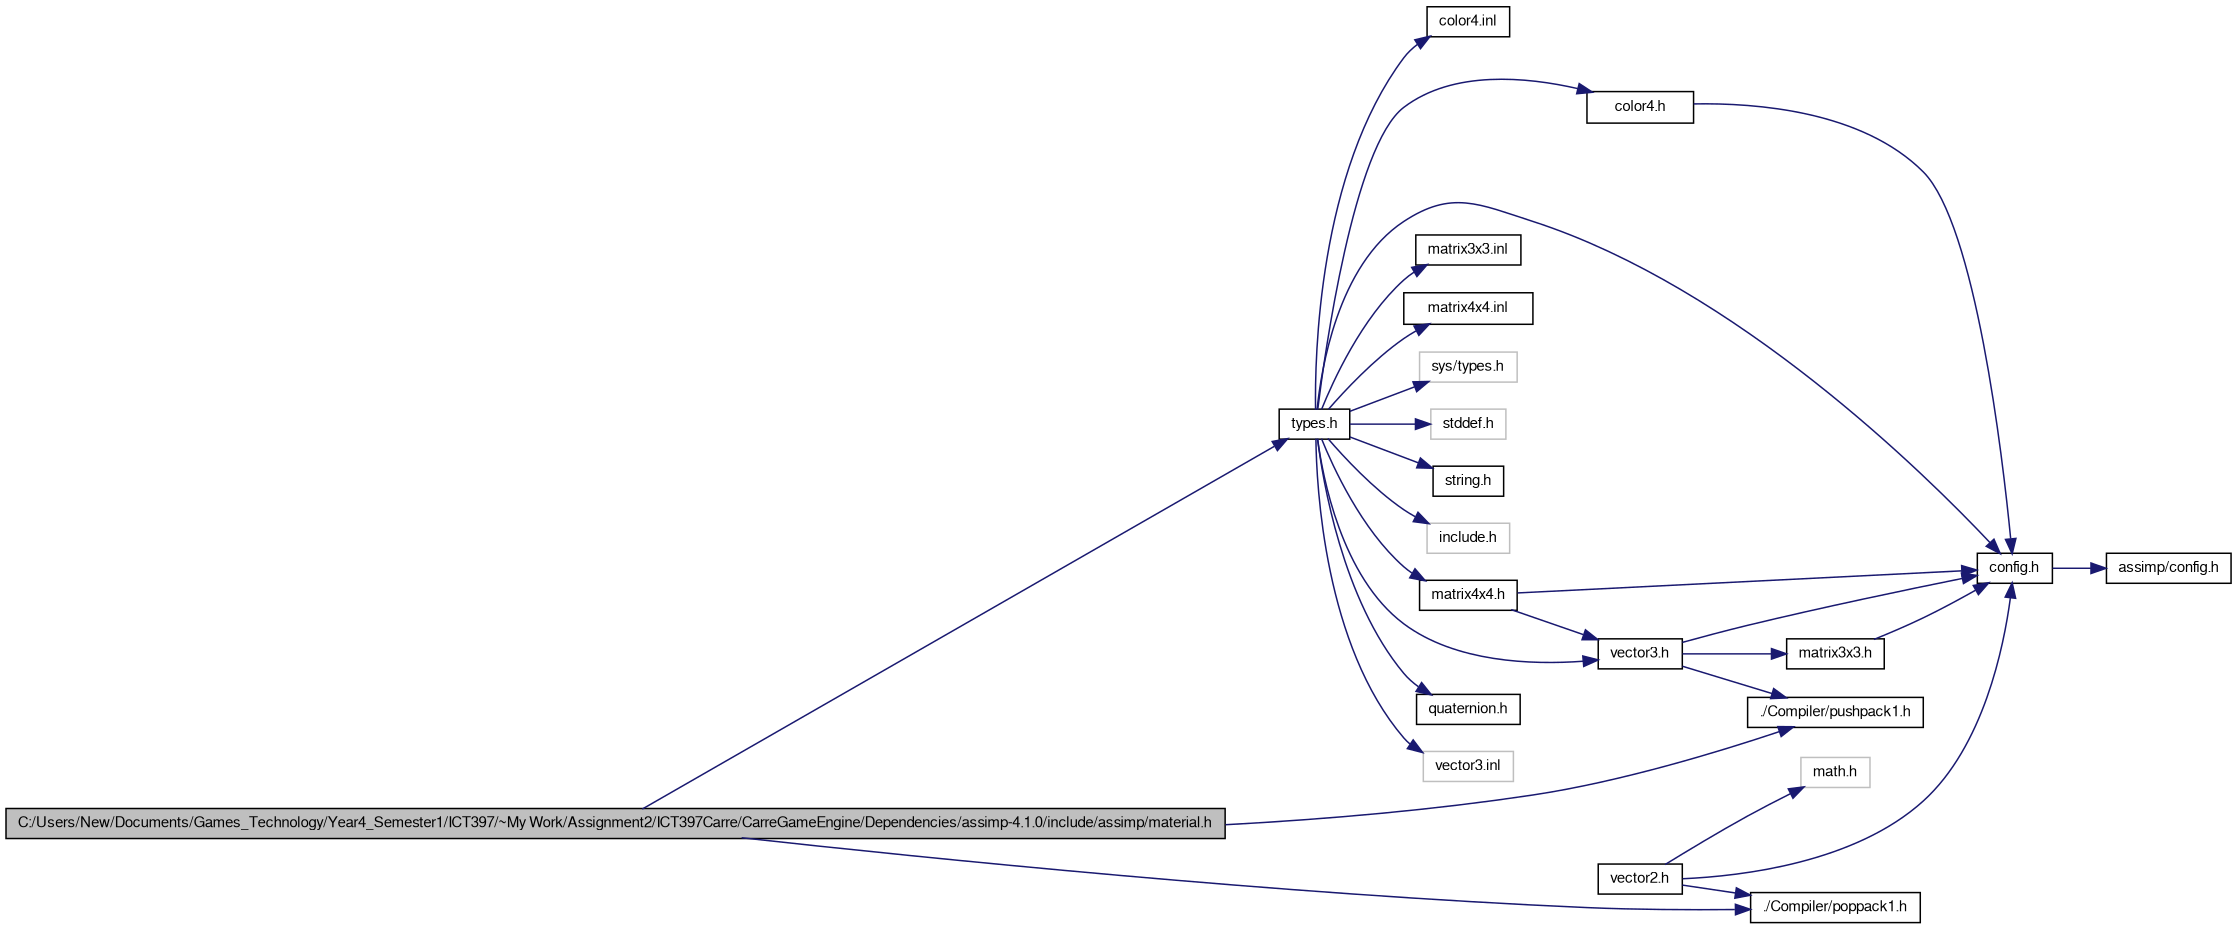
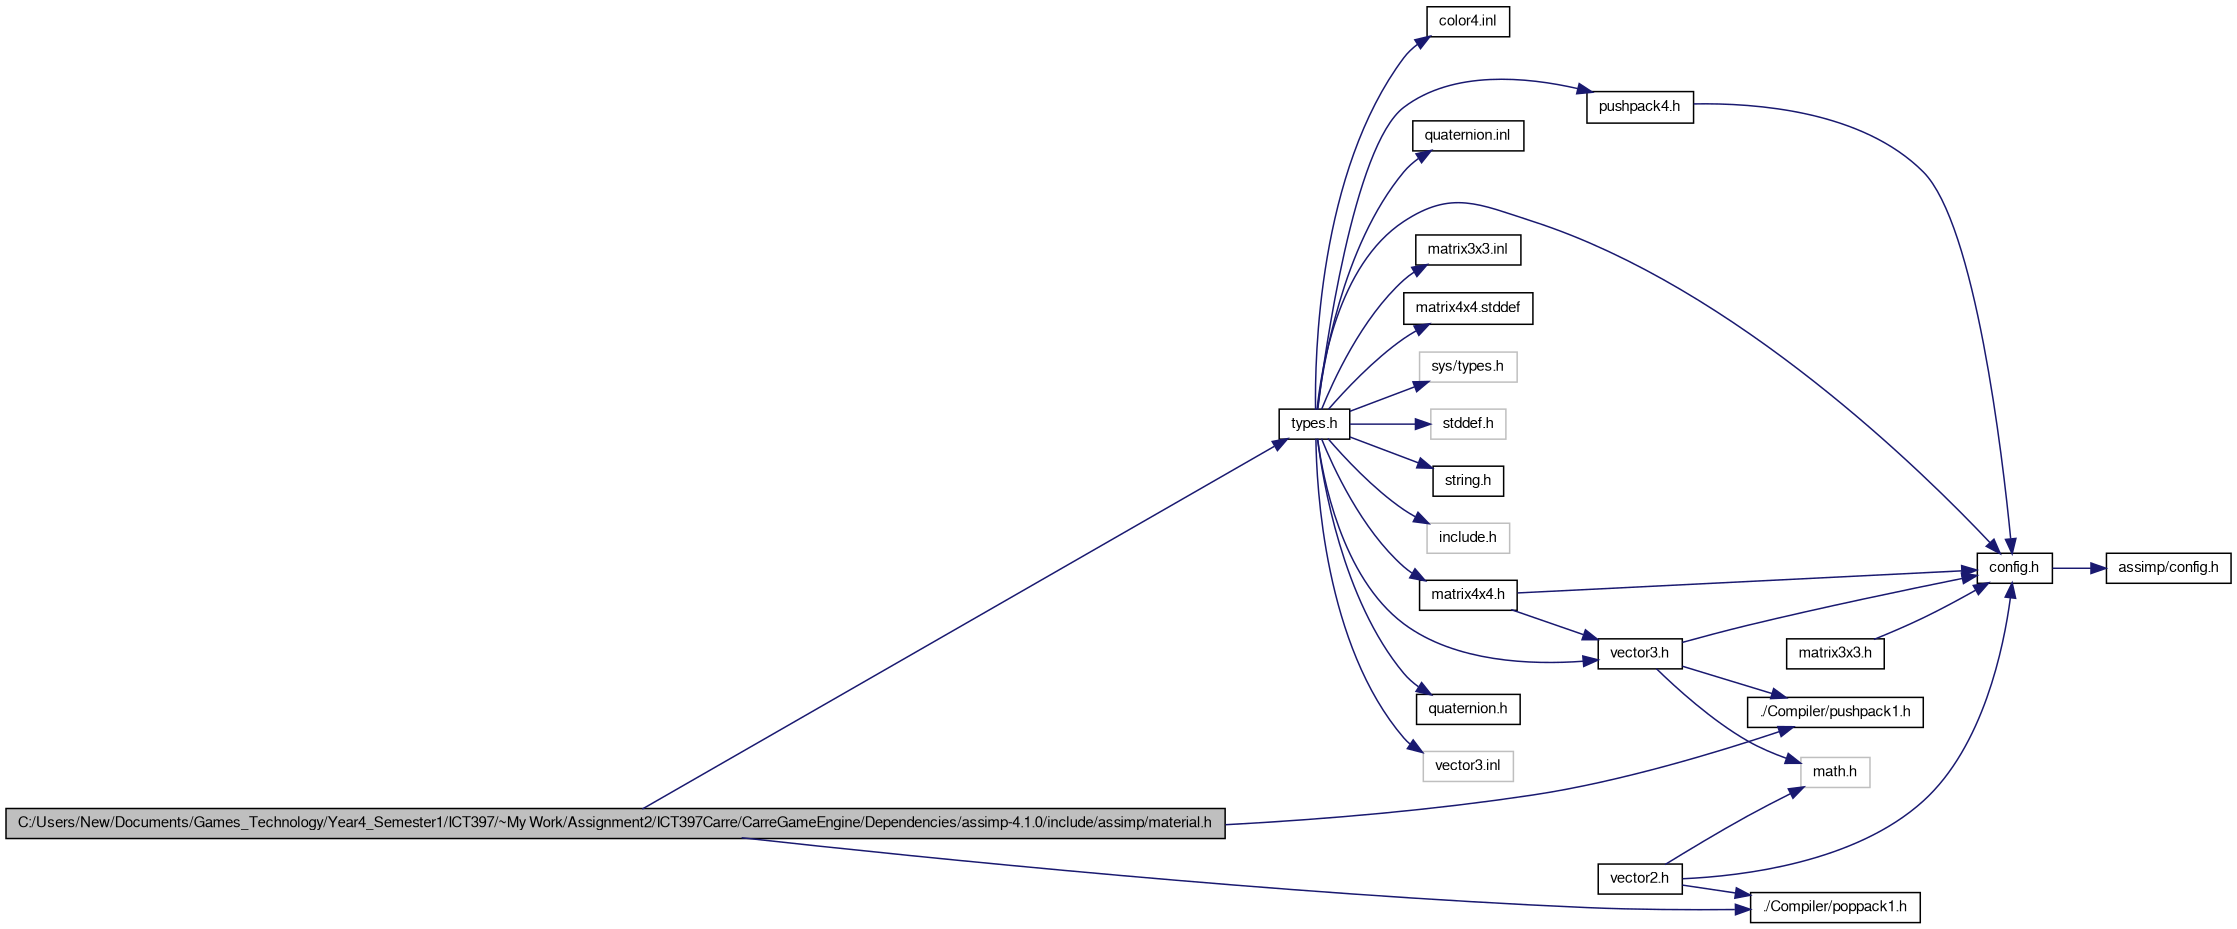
(1640, 107) -> (1640, 107)
none -> (1468, 136)
(1468, 309) -> (1468, 309)
(1727, 654) -> (1717, 721)
